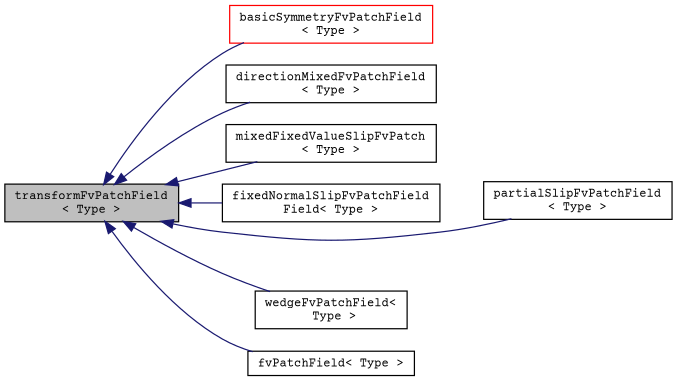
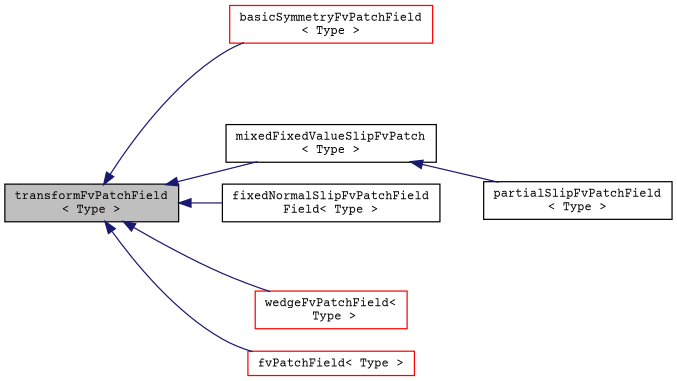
(331, 84) -> none
(343, 240) -> (461, 173)
(331, 310) -> (331, 310)
(331, 363) -> (331, 363)
